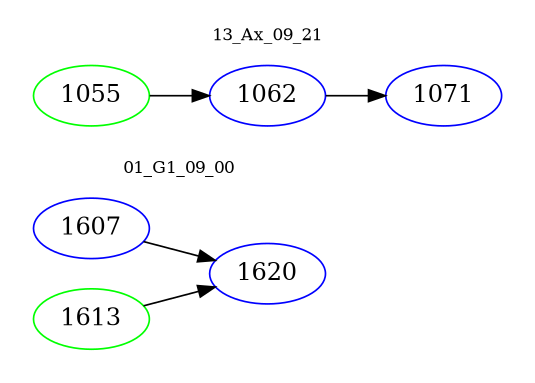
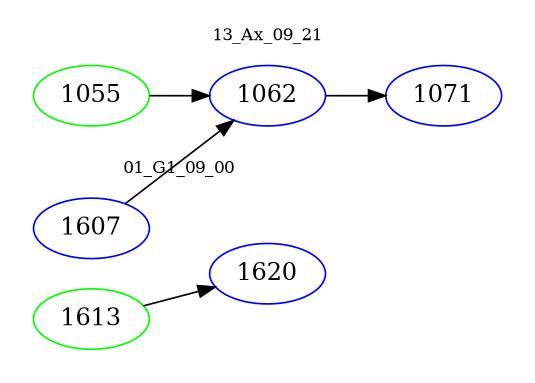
(171, 249) -> (173, 167)
